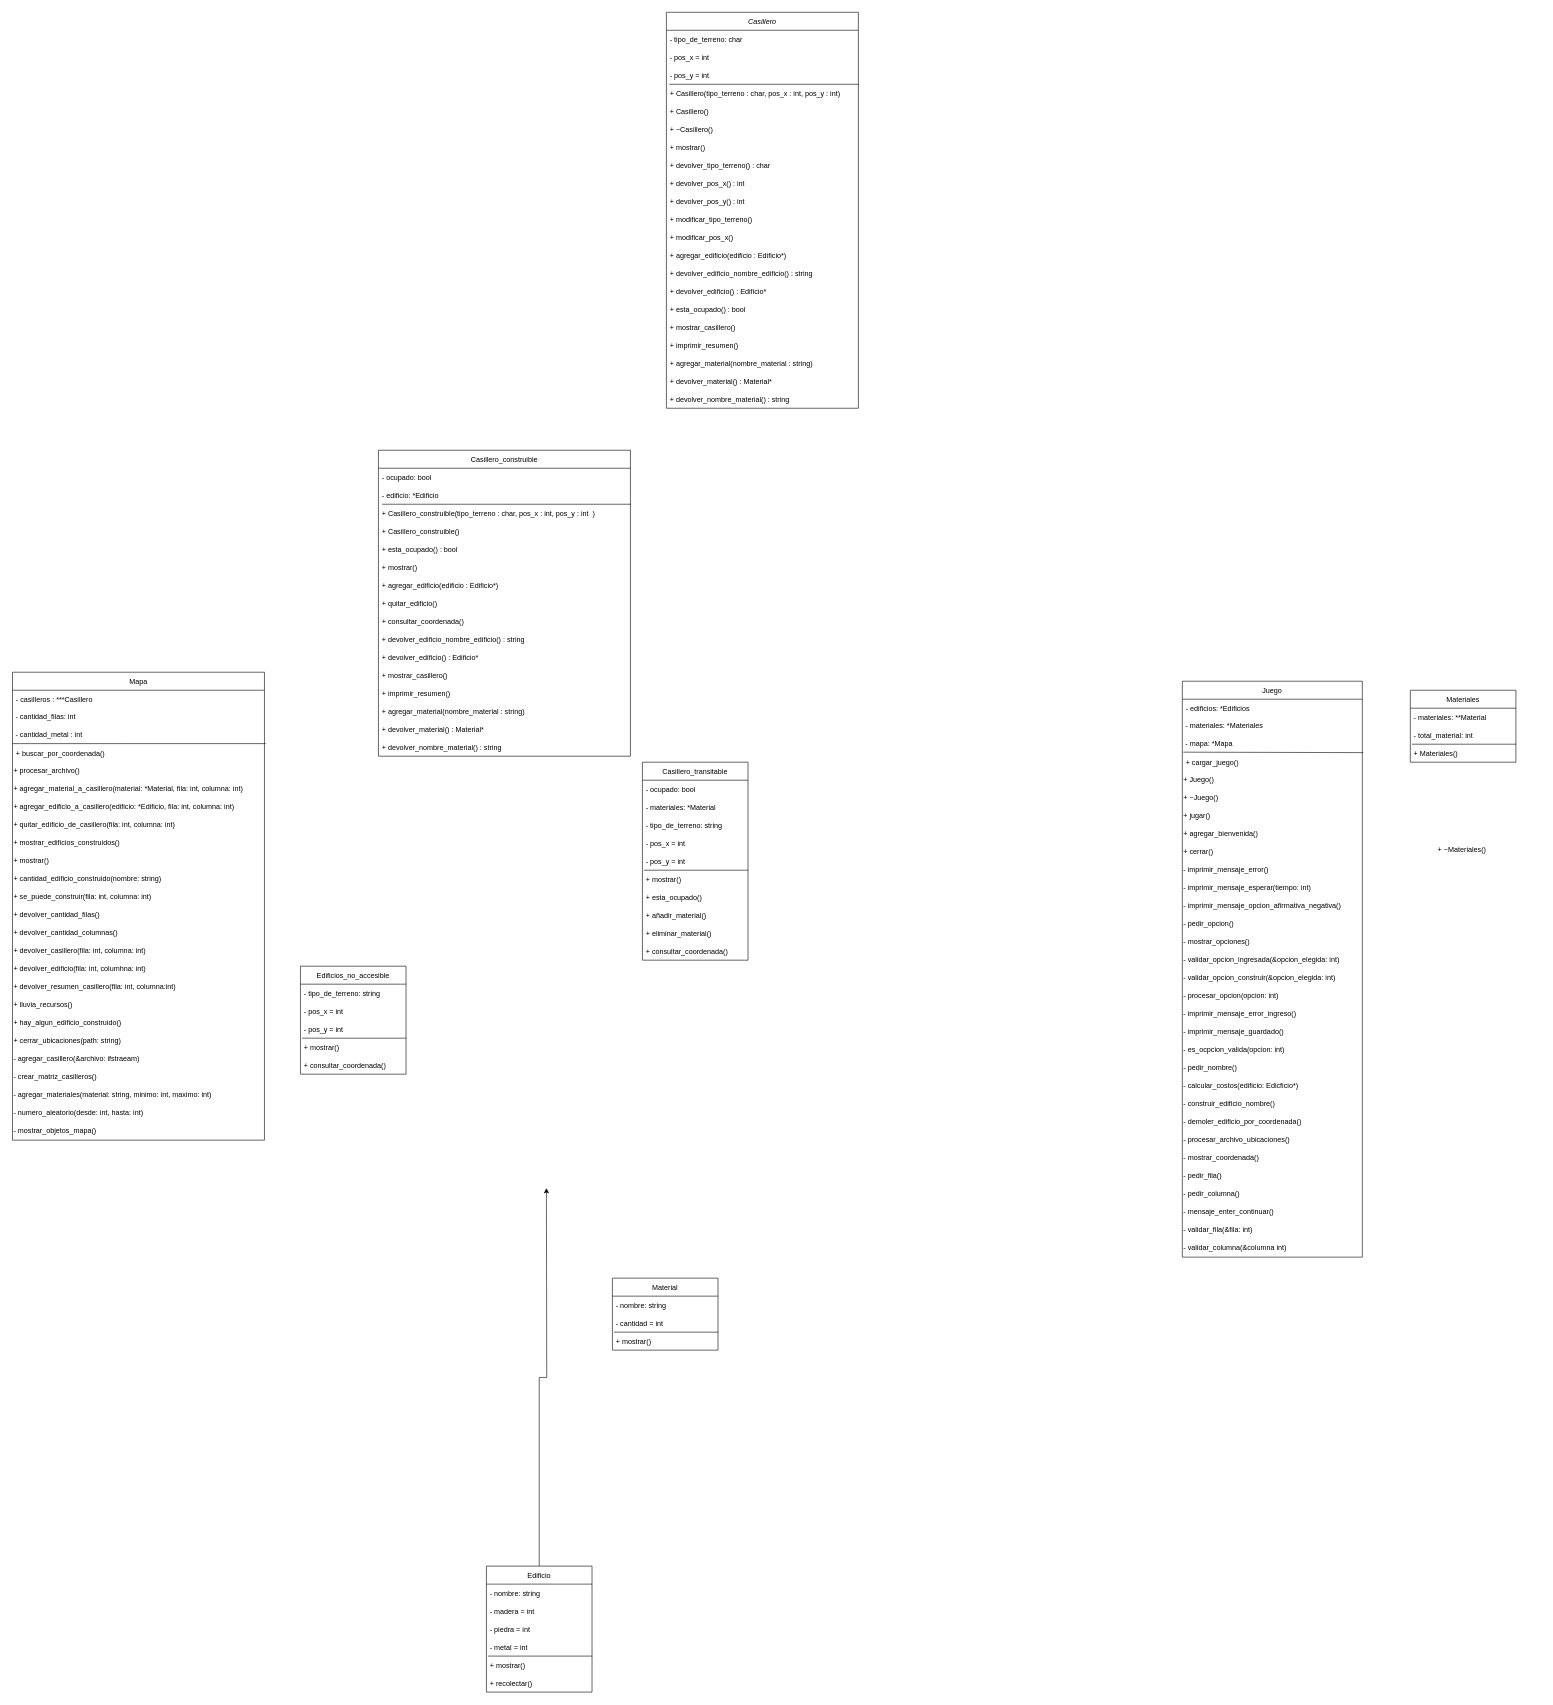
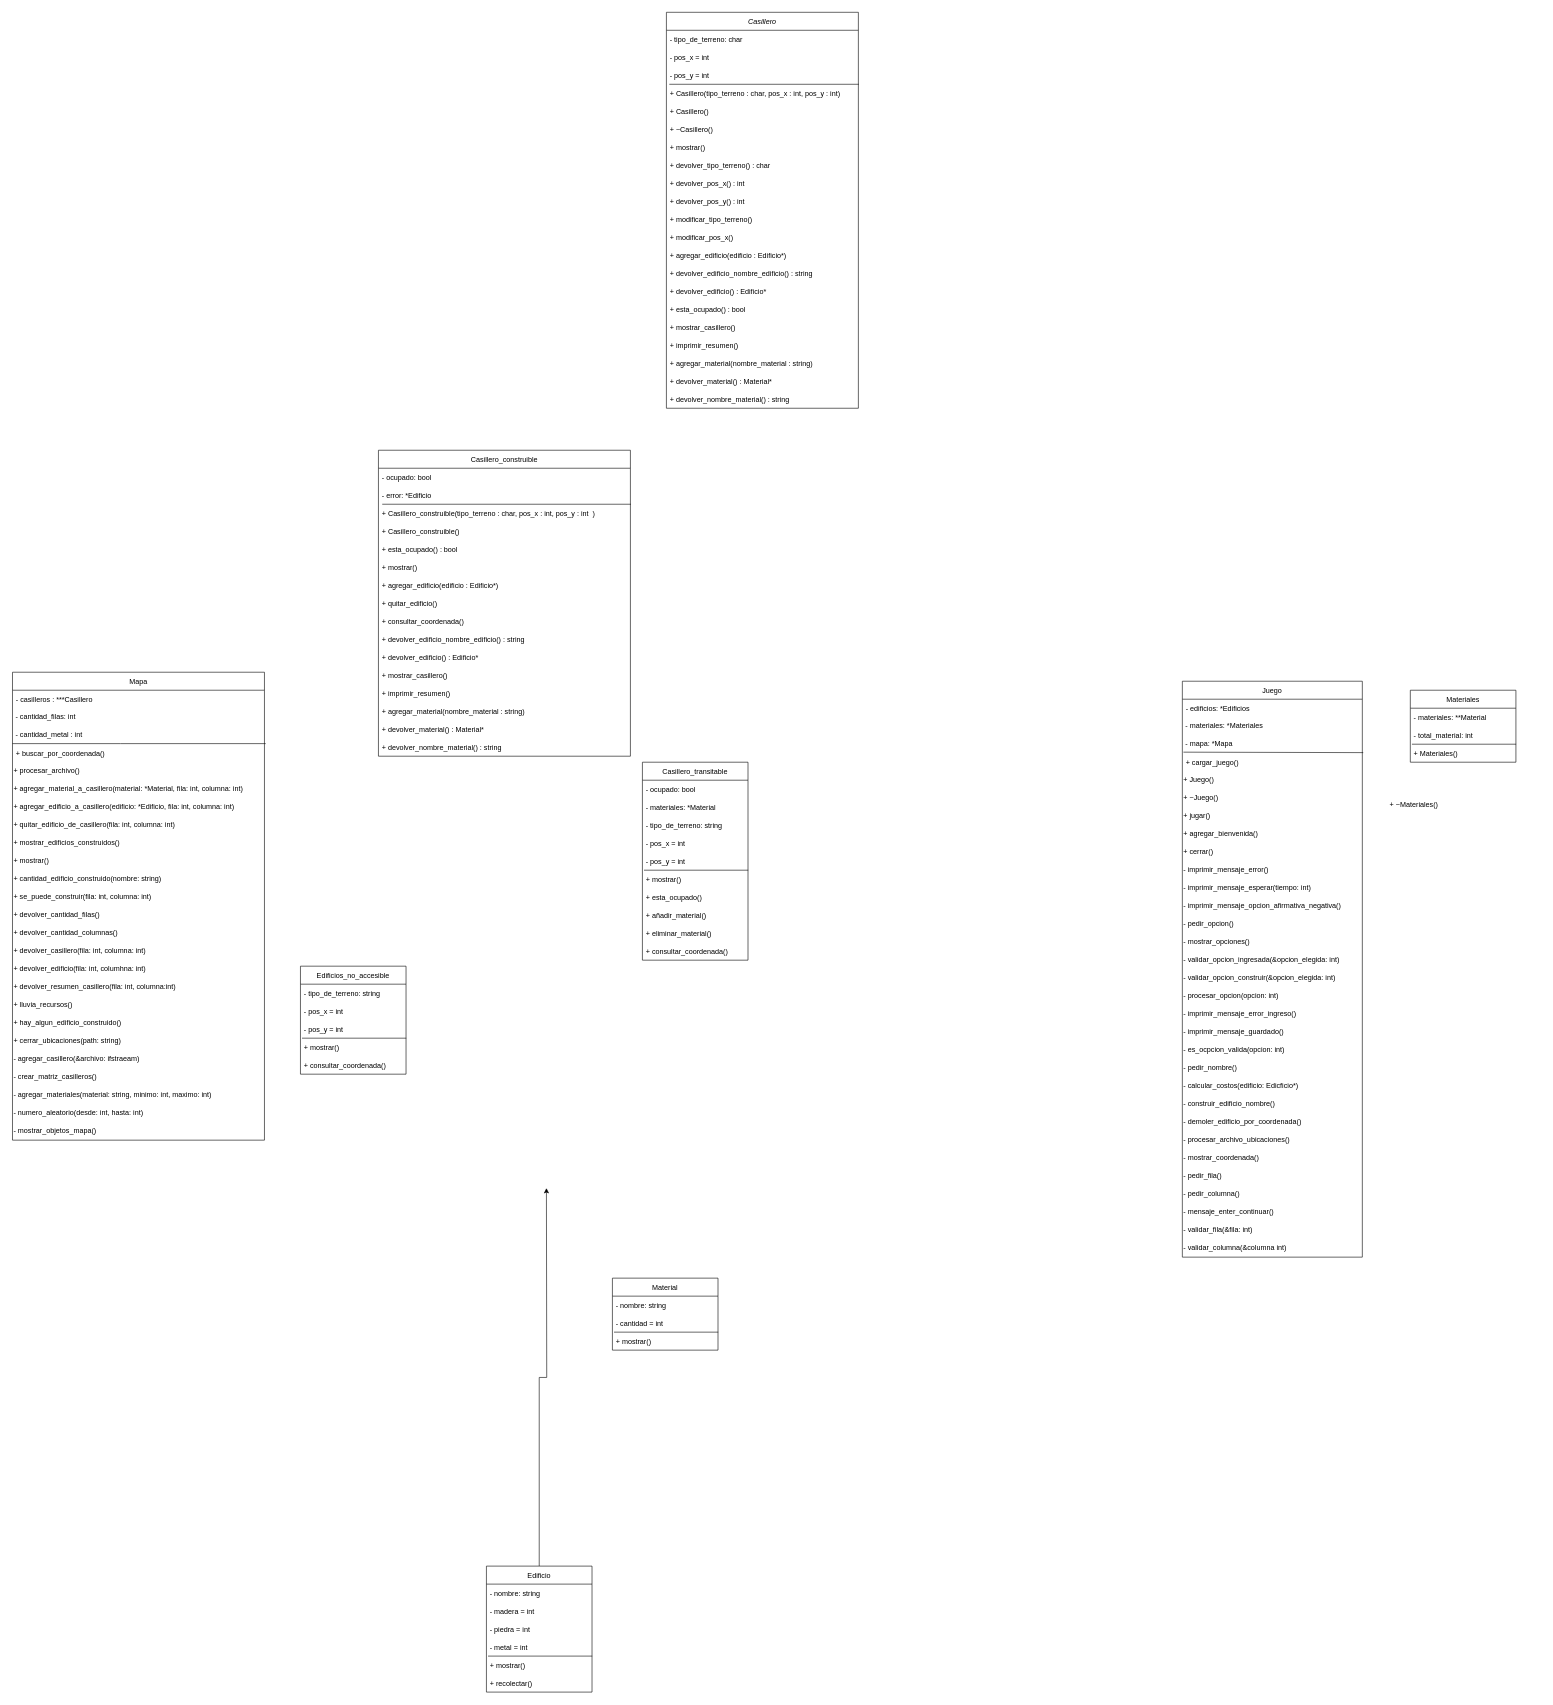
(416, 496) -> (412, 496)
(1487, 849) -> (1439, 804)
